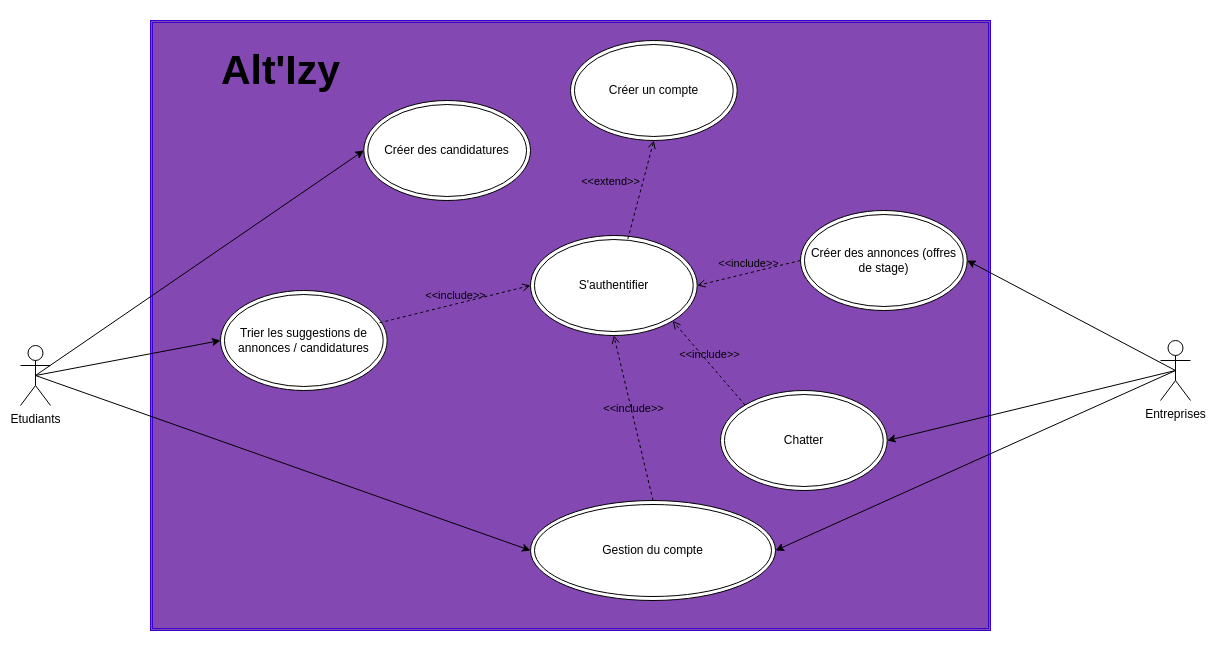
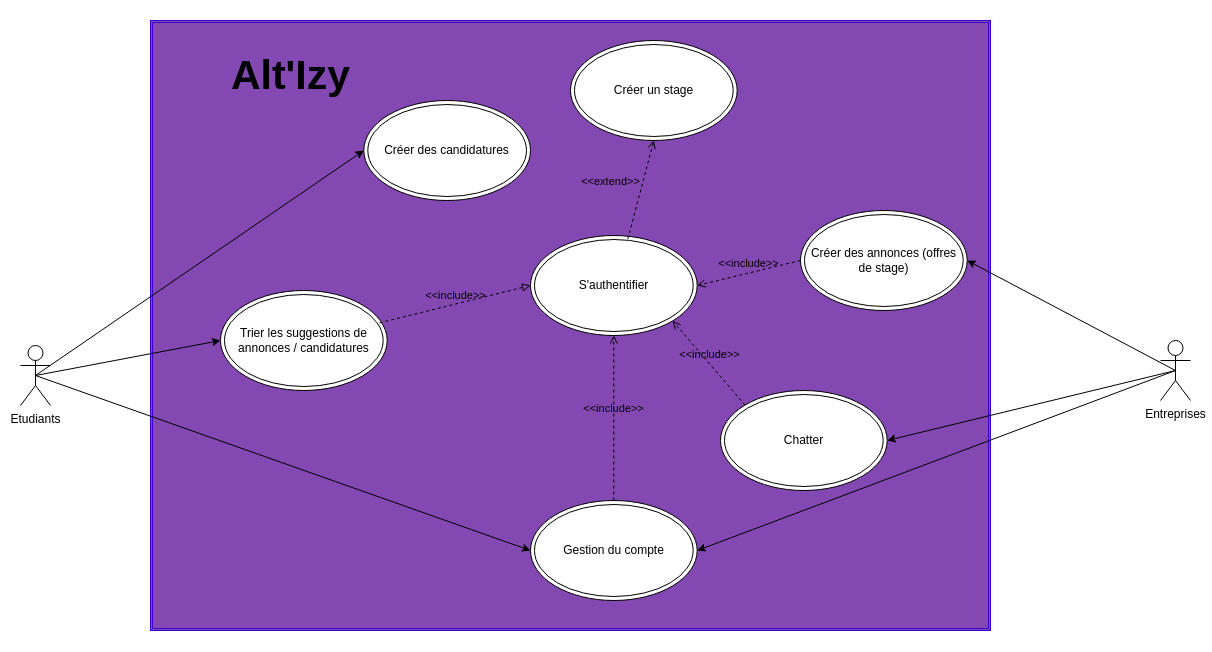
(281, 71) -> (291, 76)
(654, 91) -> (654, 91)
(523, 287) -> (521, 288)
(653, 551) -> (614, 551)
